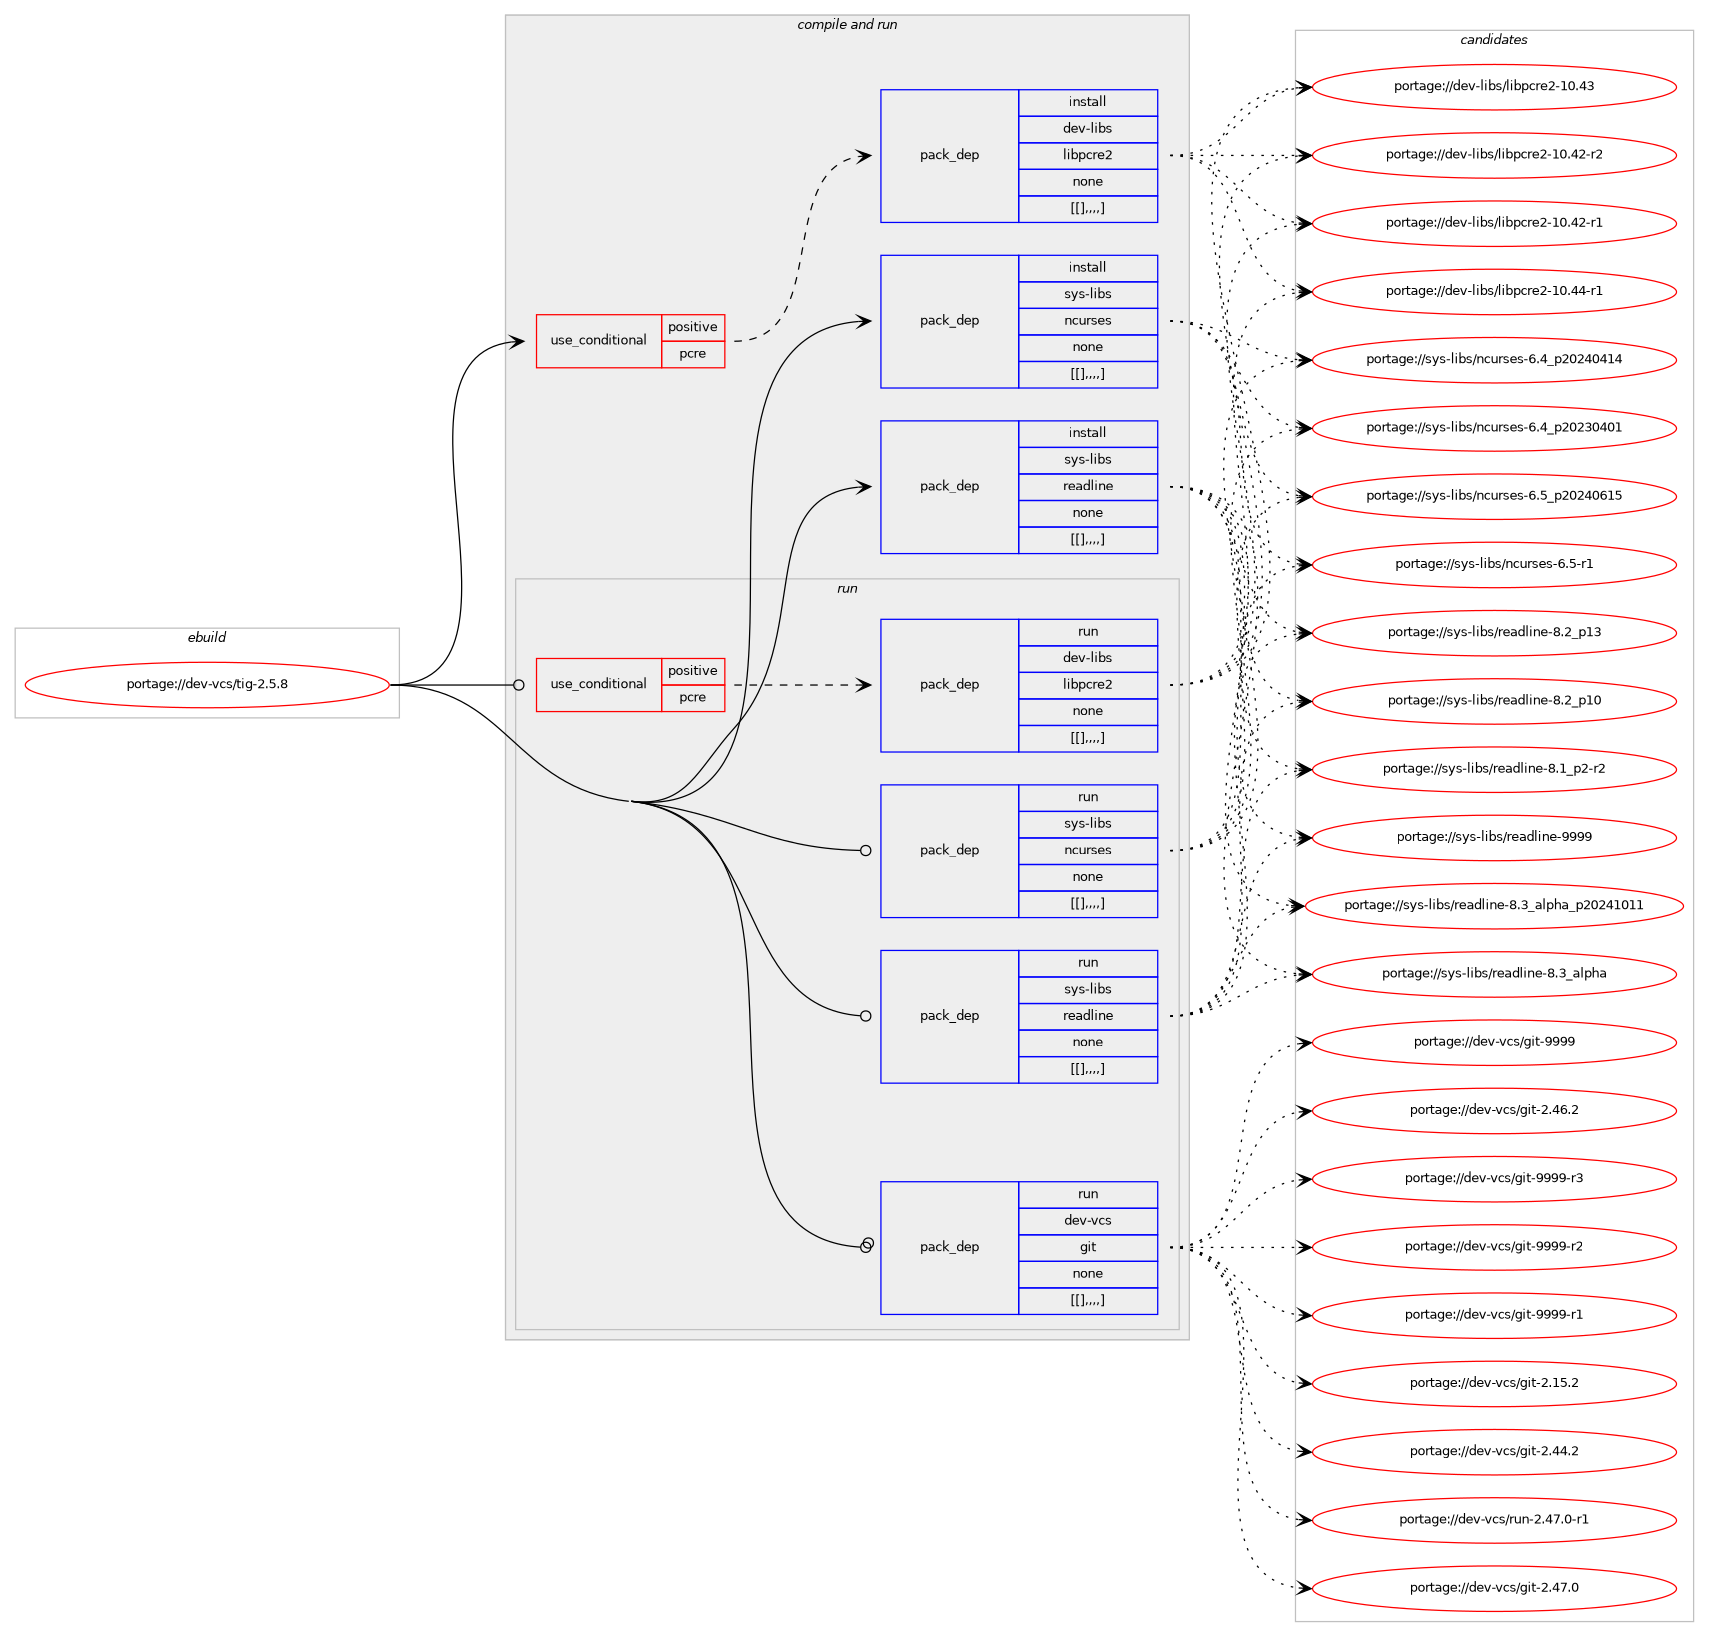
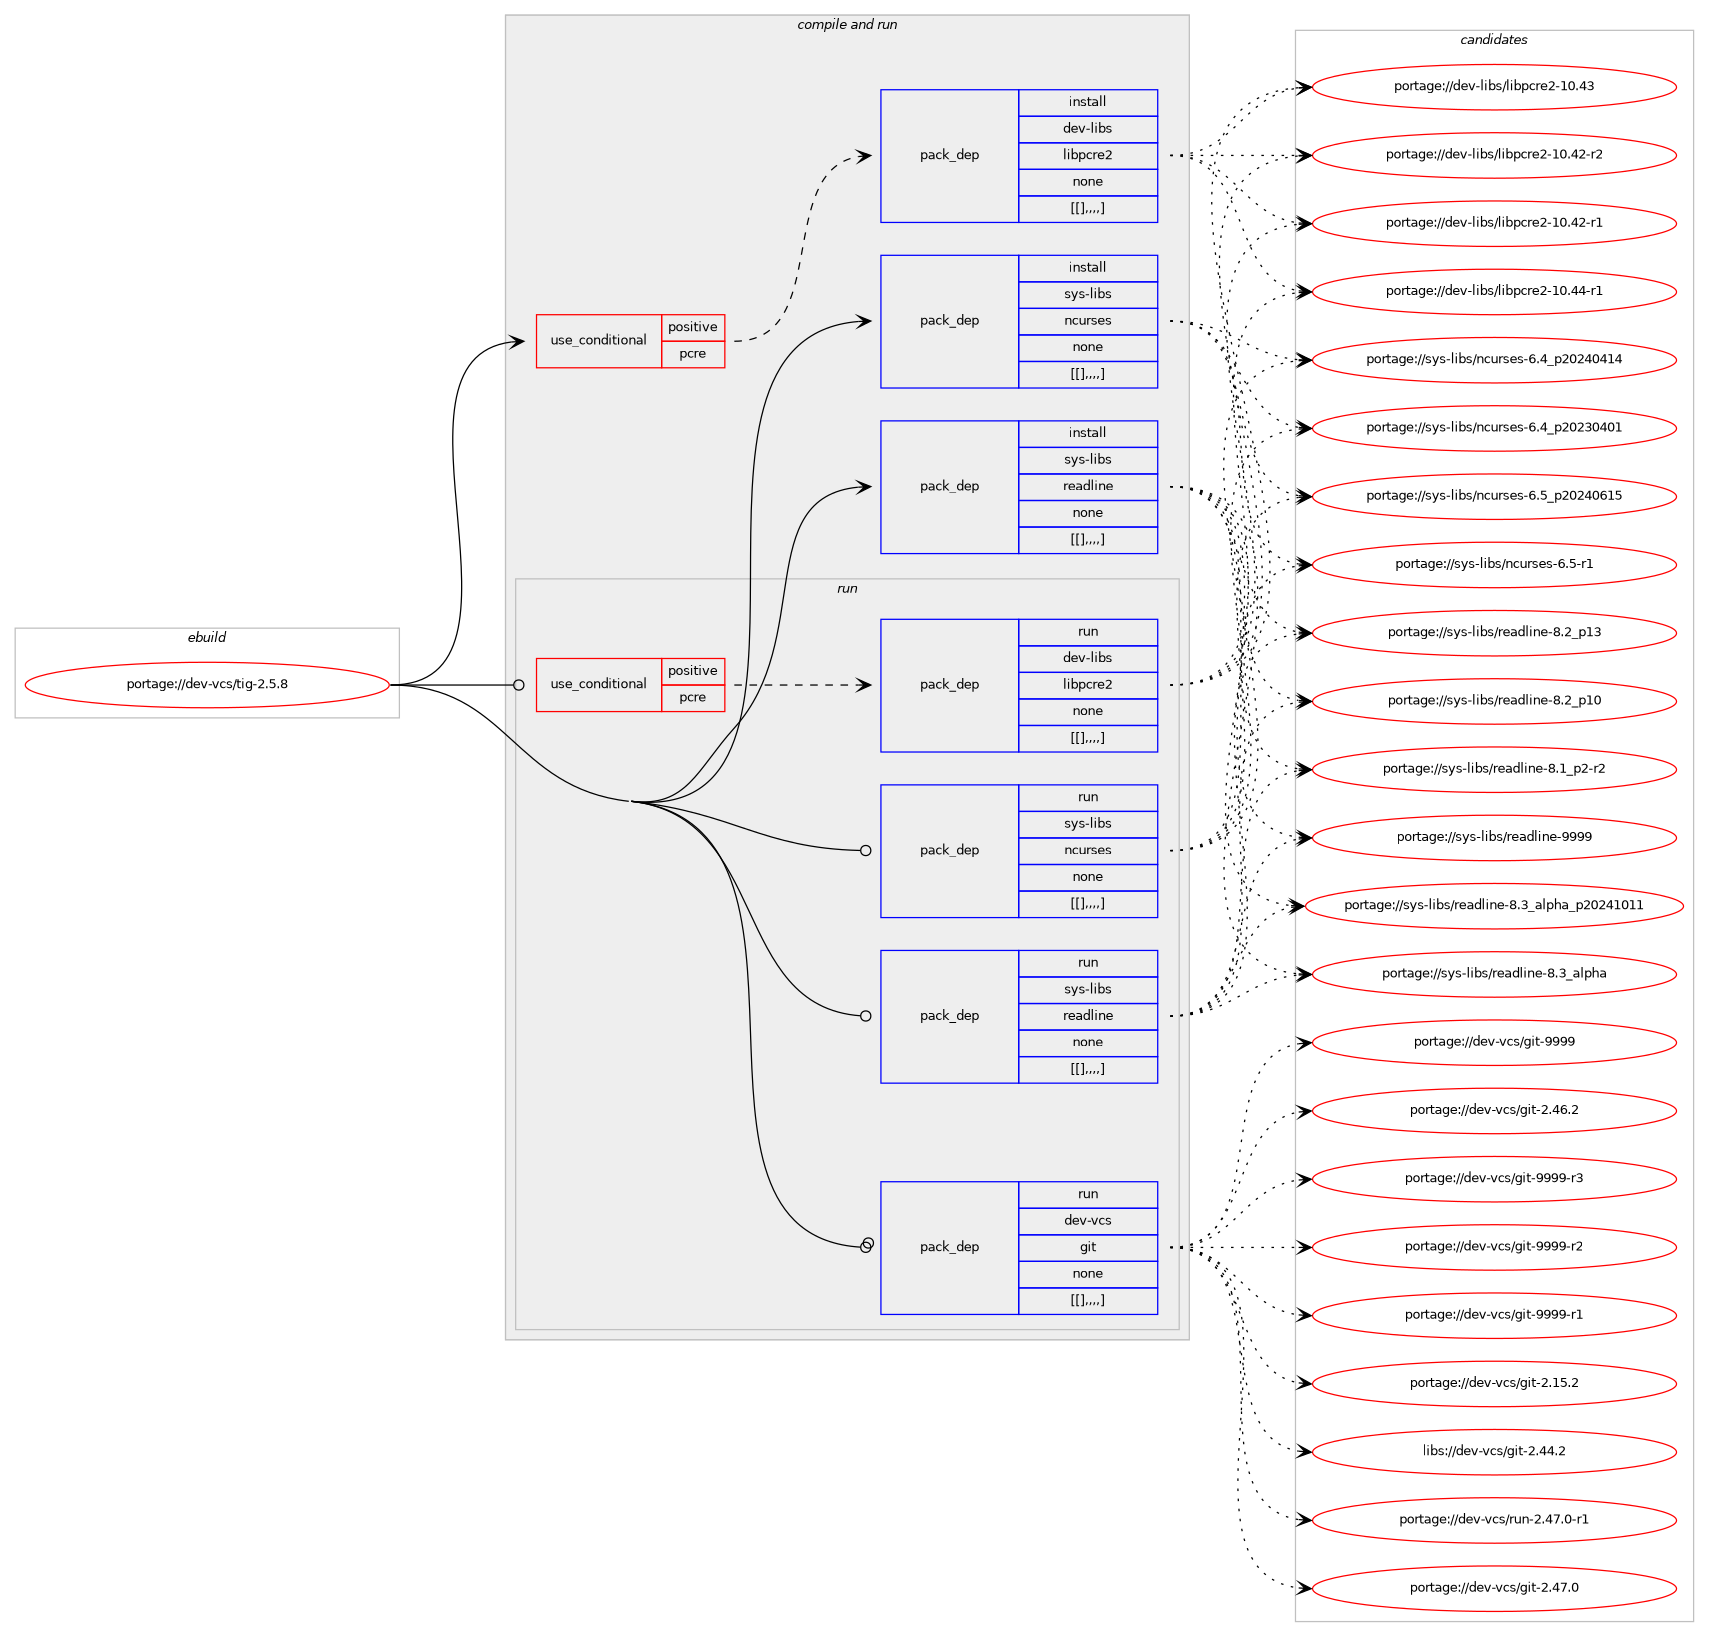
(1495, 1452) -> (1495, 1452)
